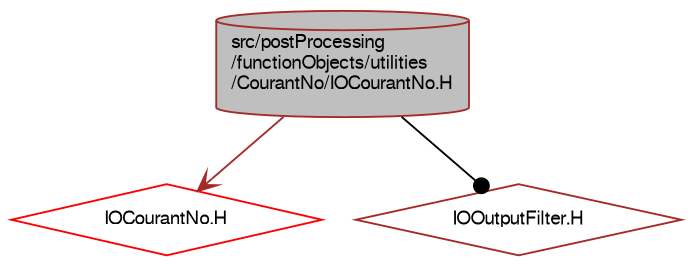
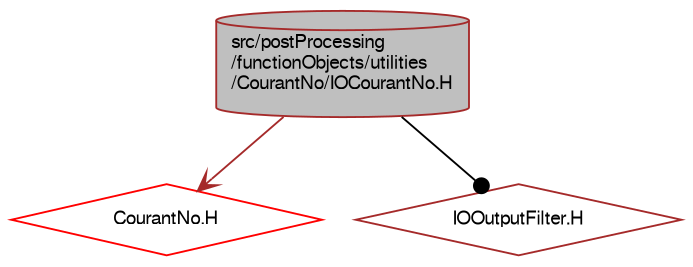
(167, 220) -> (167, 220)
